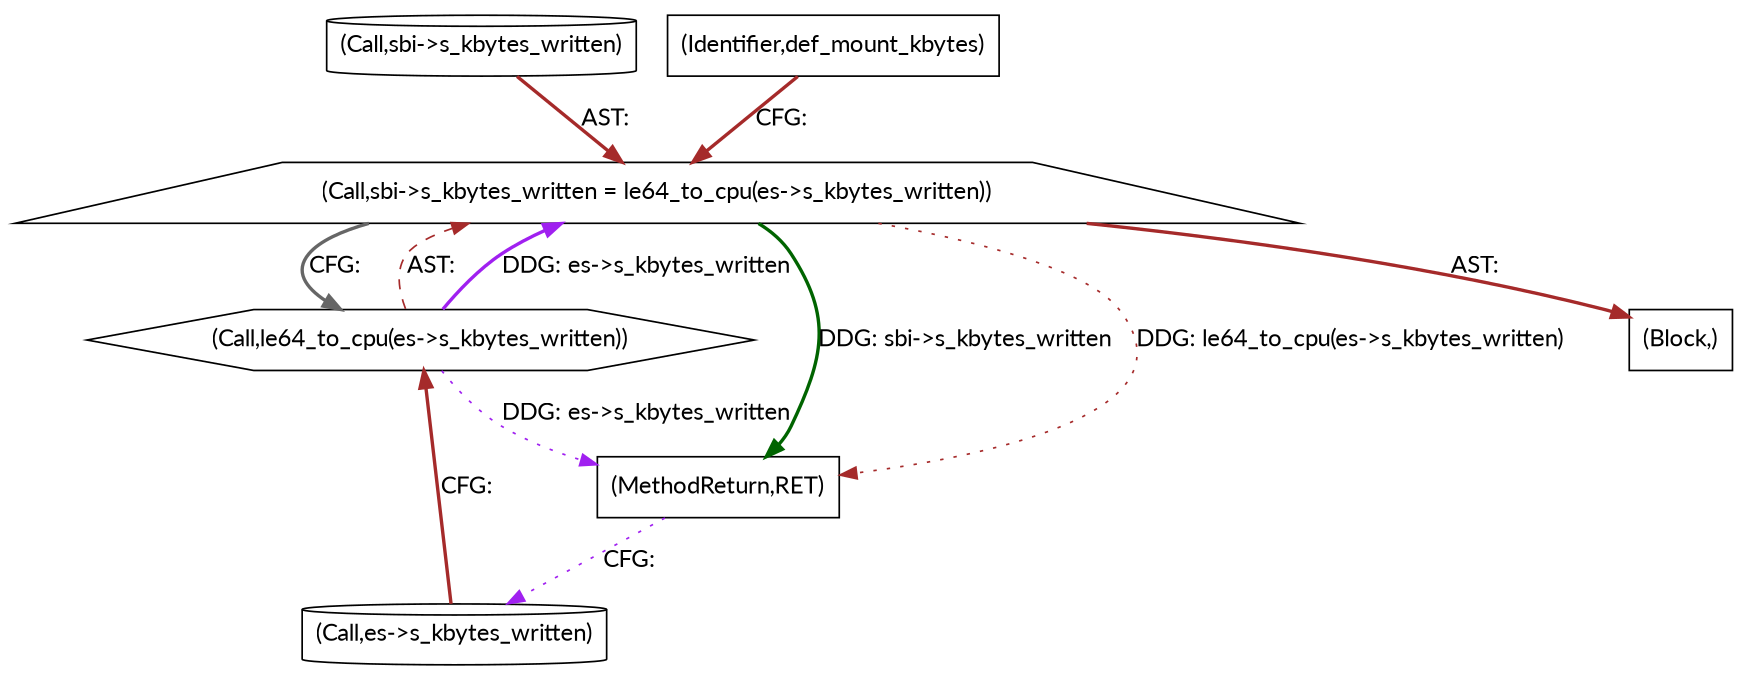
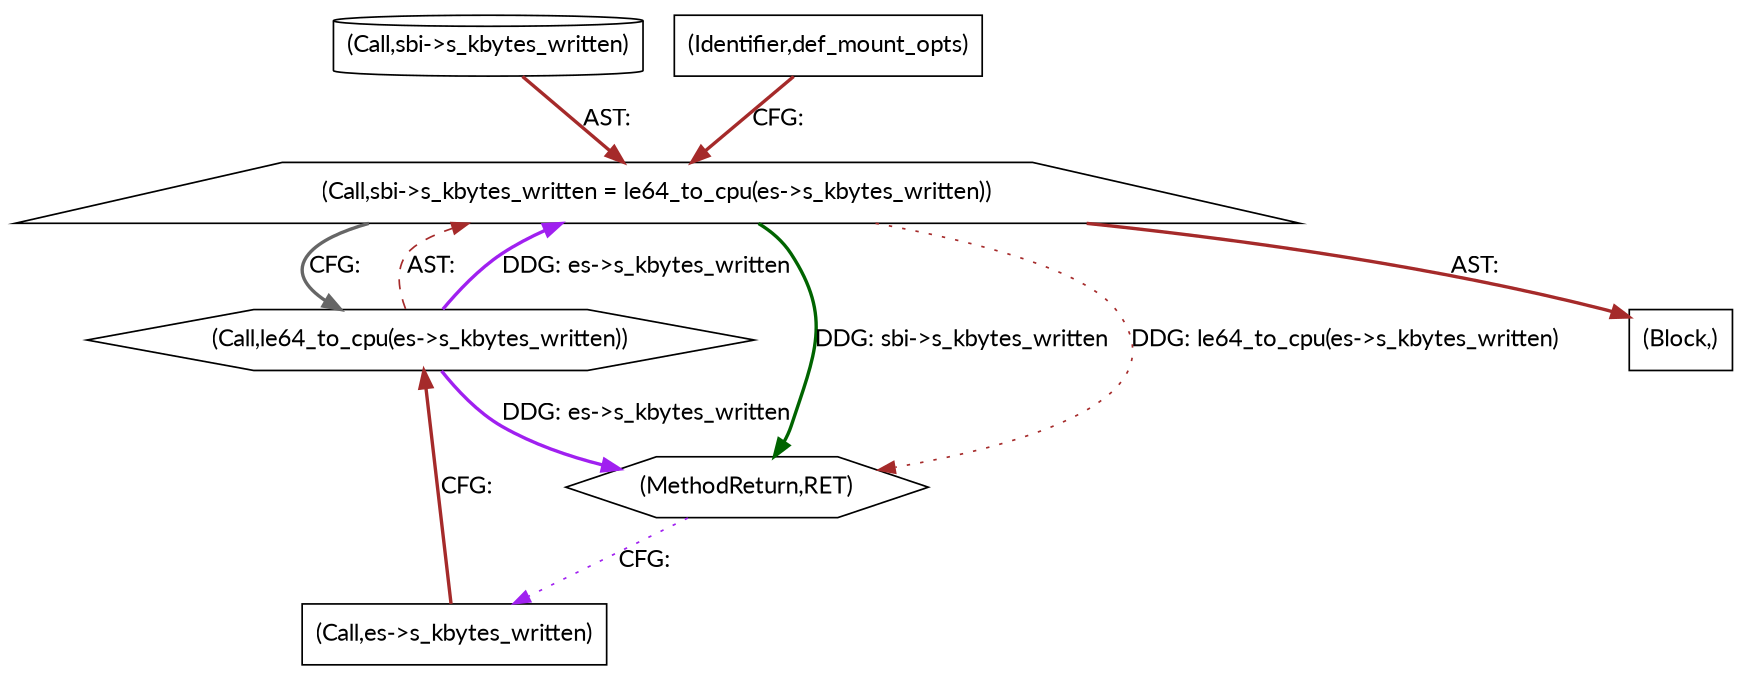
(833, 46) -> (828, 46)
(503, 427) -> (513, 433)
(718, 487) -> (747, 487)
(454, 634) -> (454, 634)
